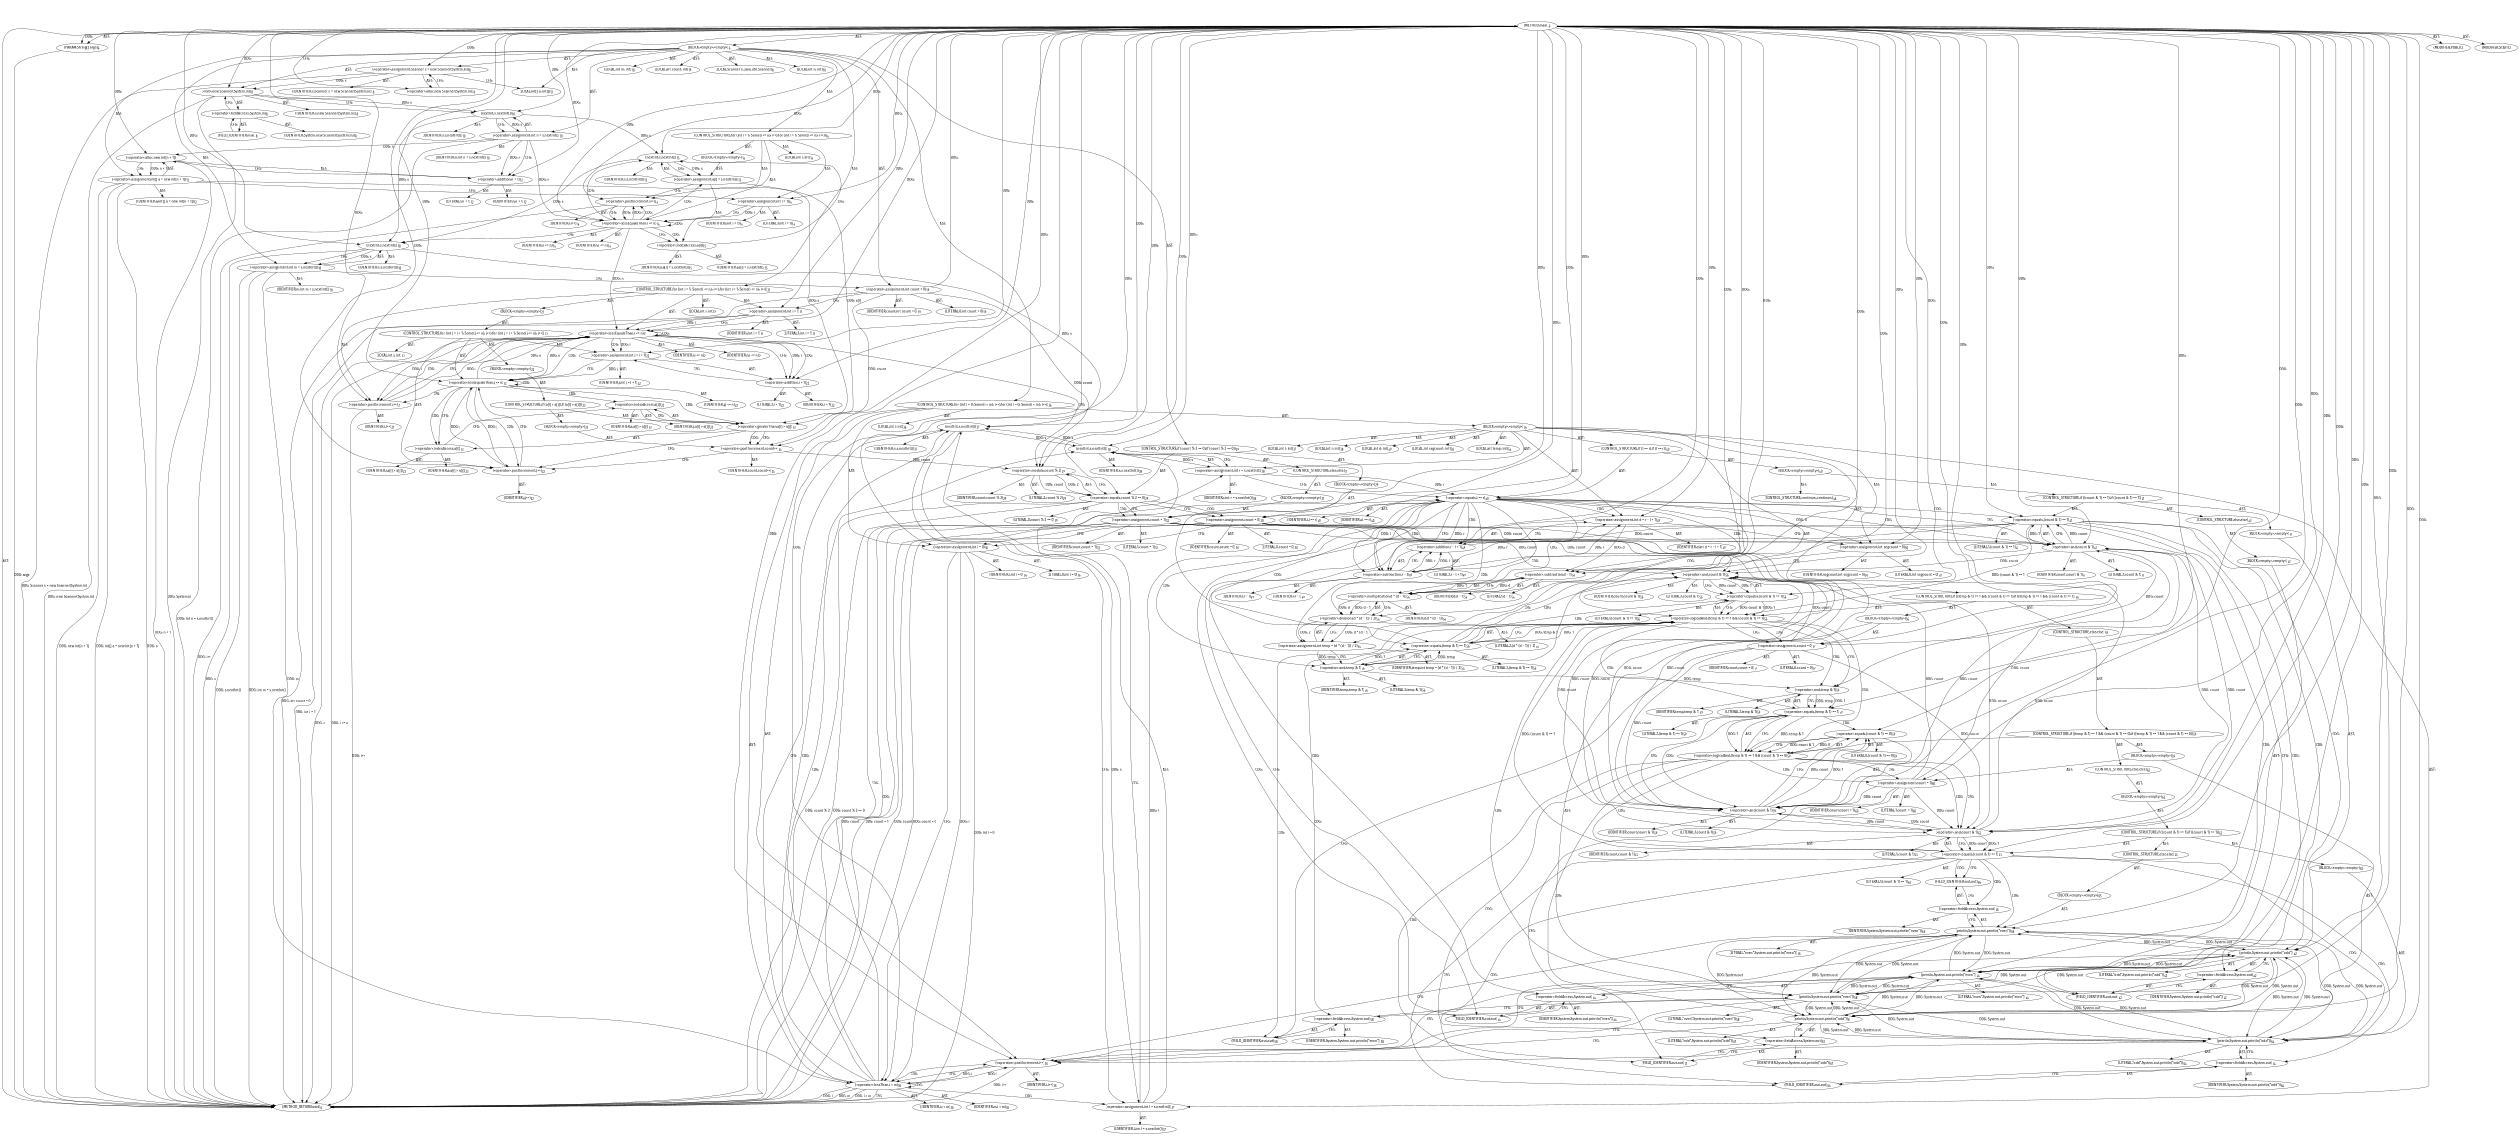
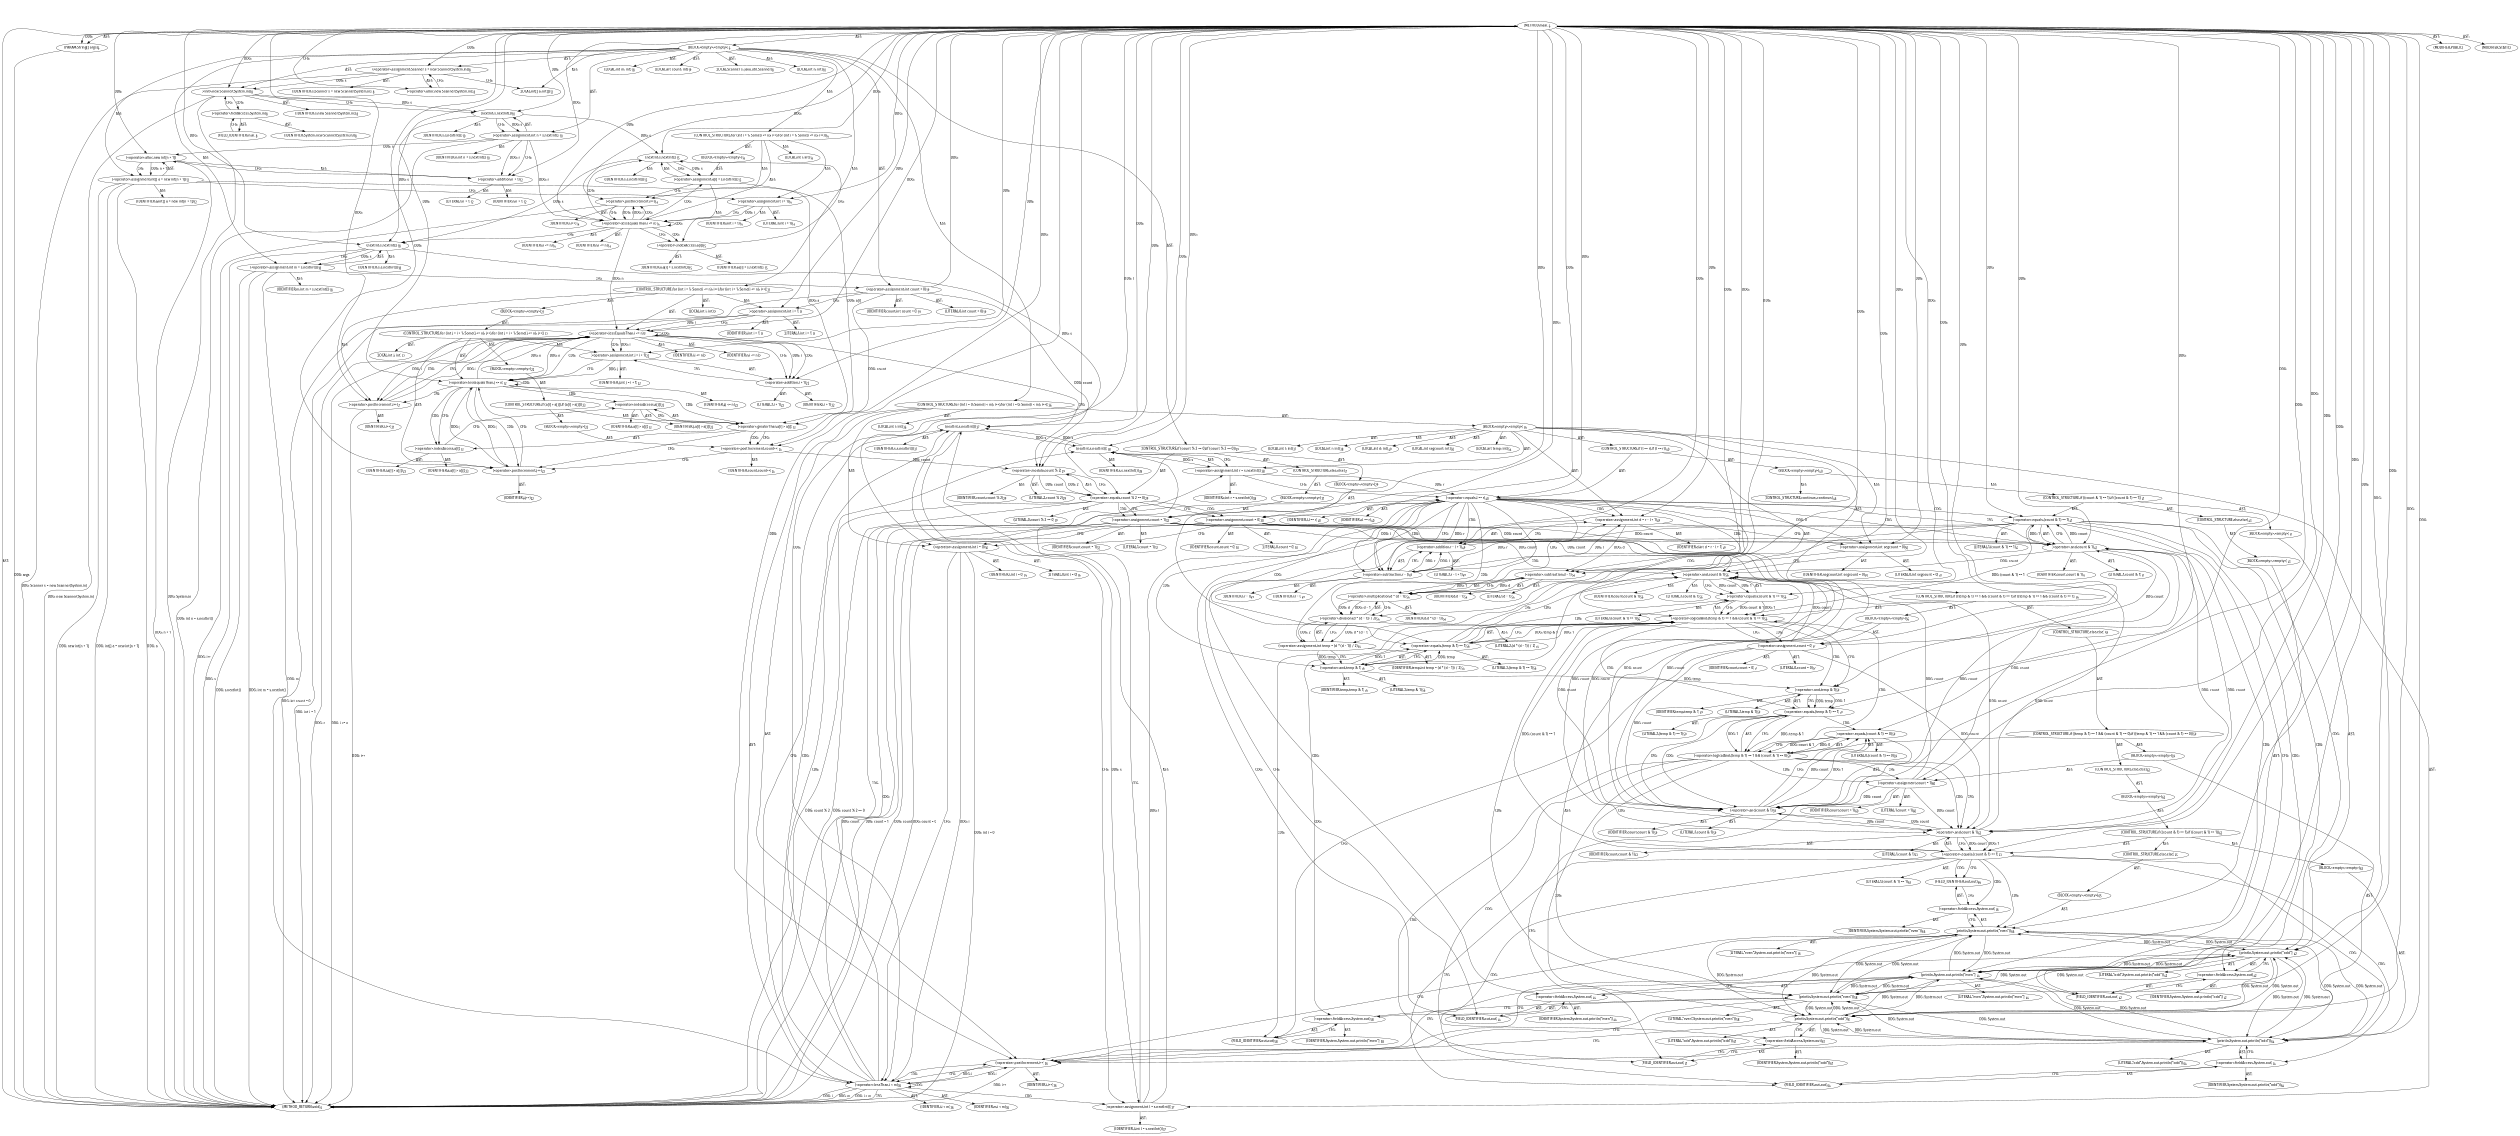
(241, 103) -> (241, 103)
(1129, 279) -> (1129, 279)
(1861, 697) -> (1879, 688)
